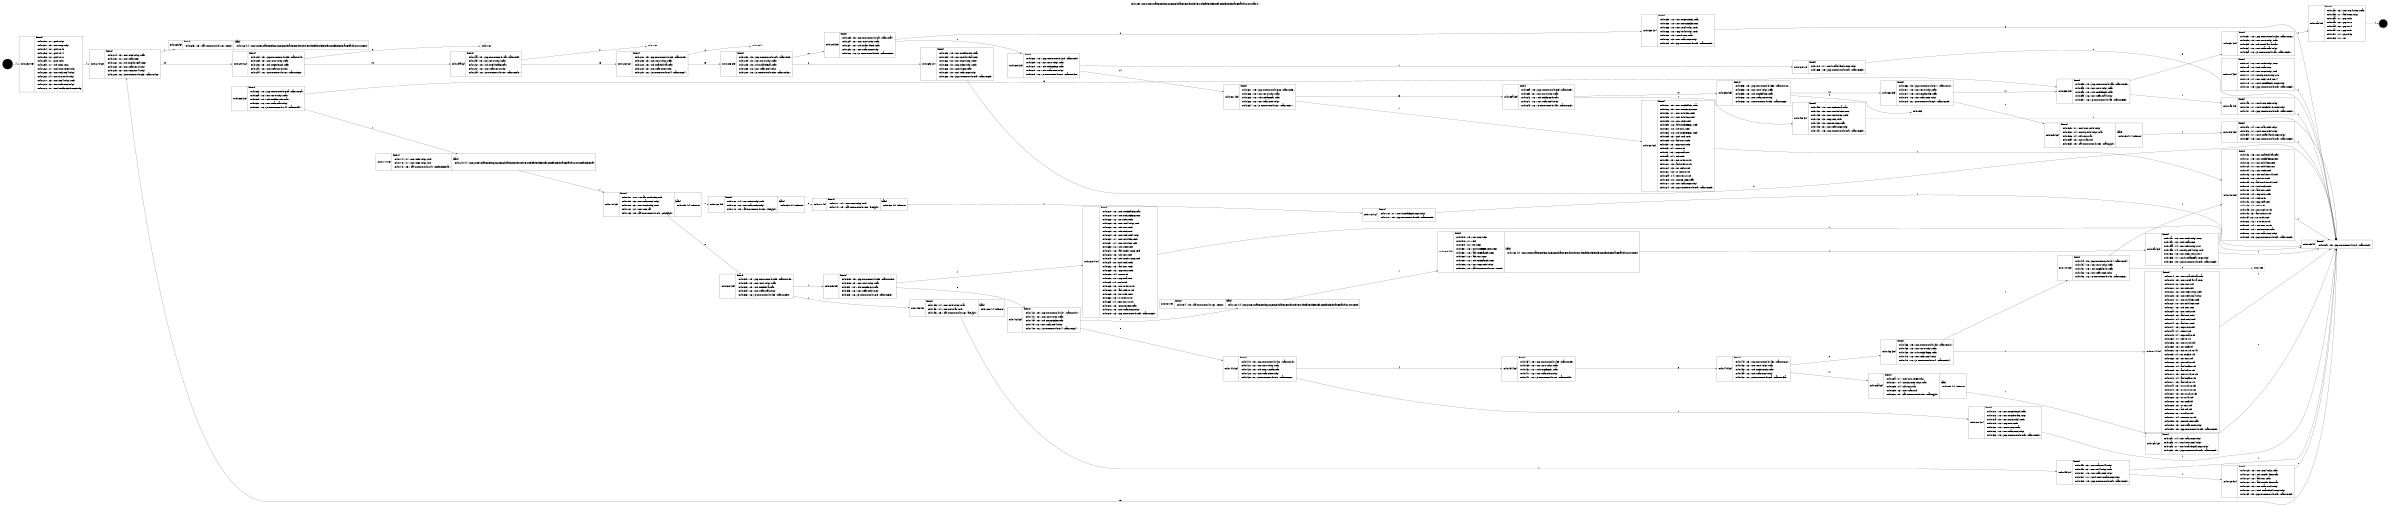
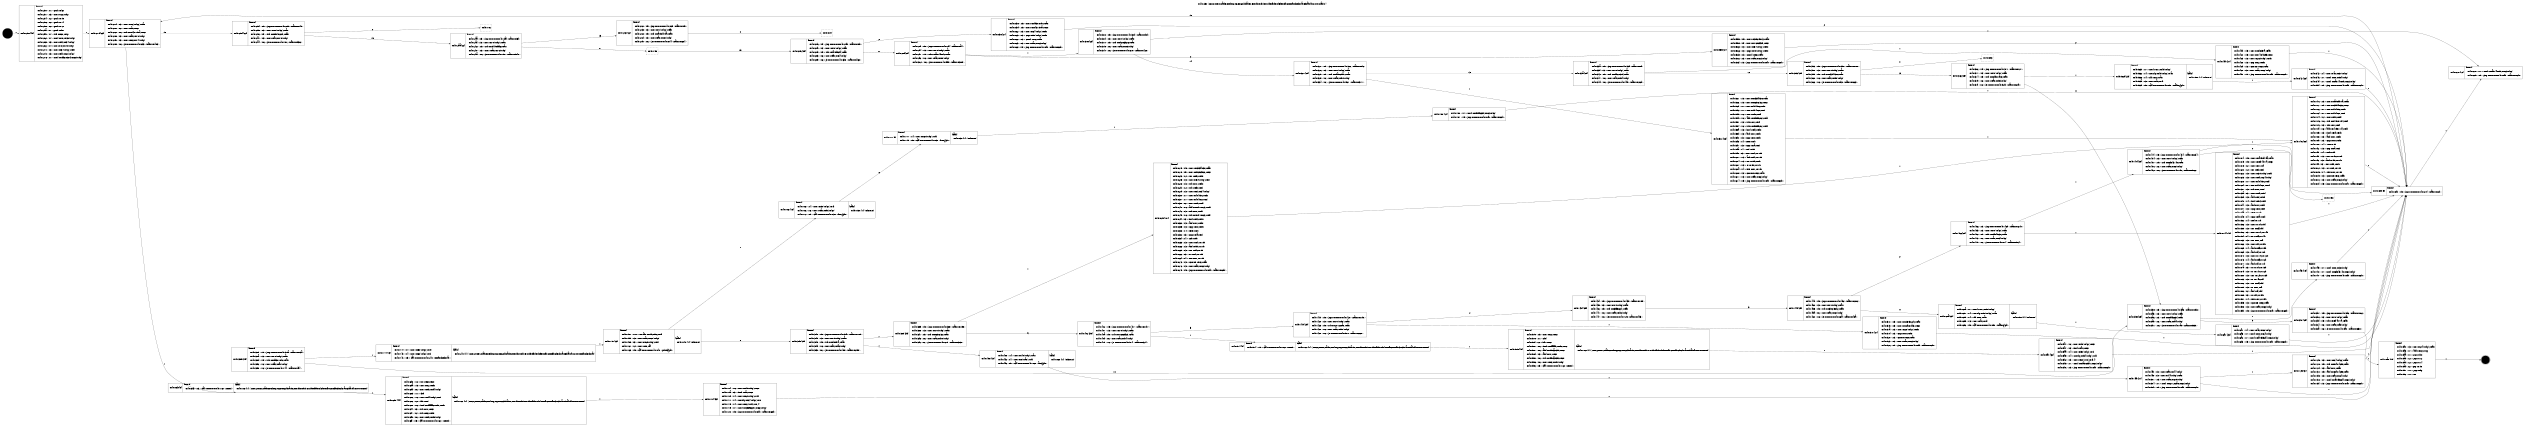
(2163, 58) -> (2445, 133)
(704, 64) -> (724, 51)
none -> (486, 401)
